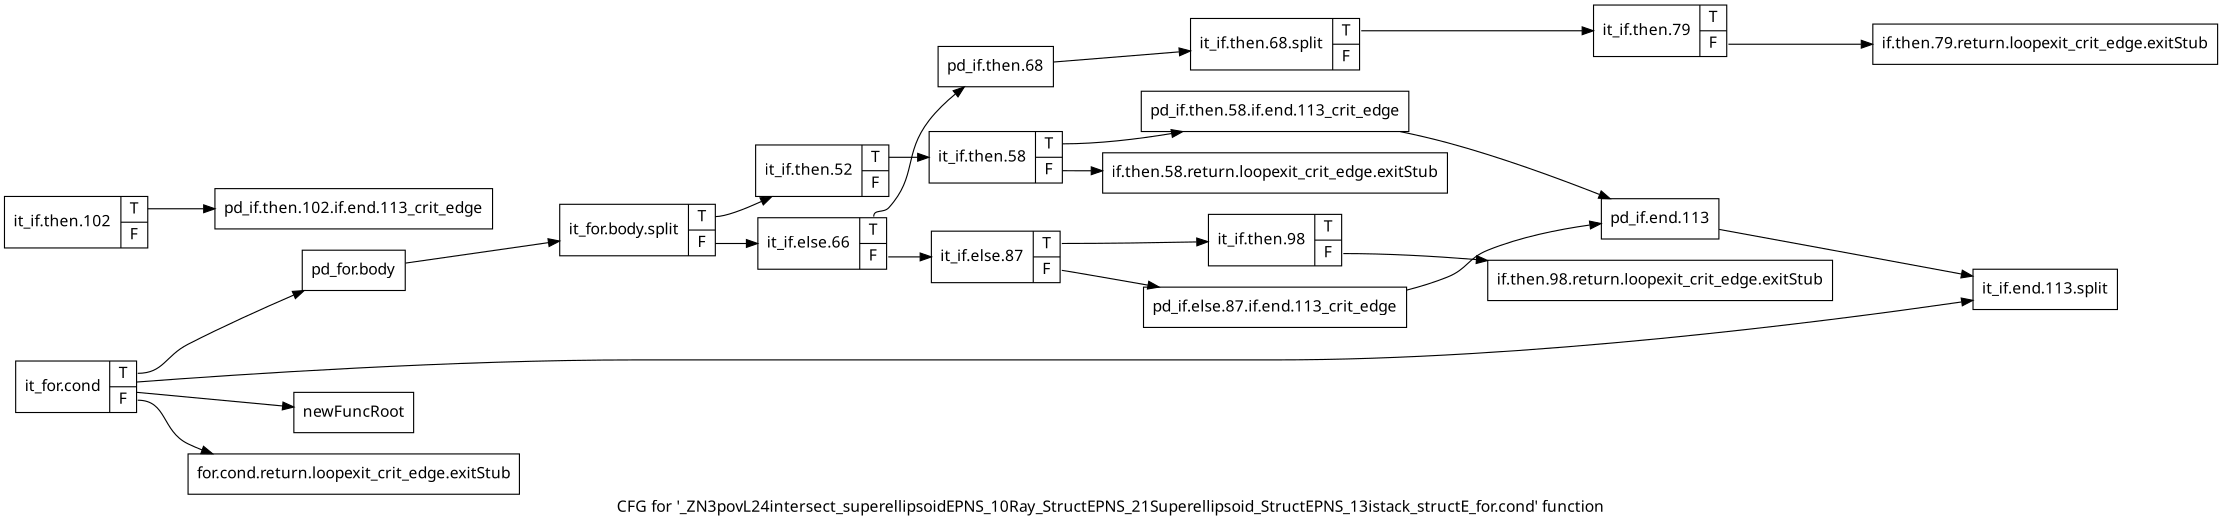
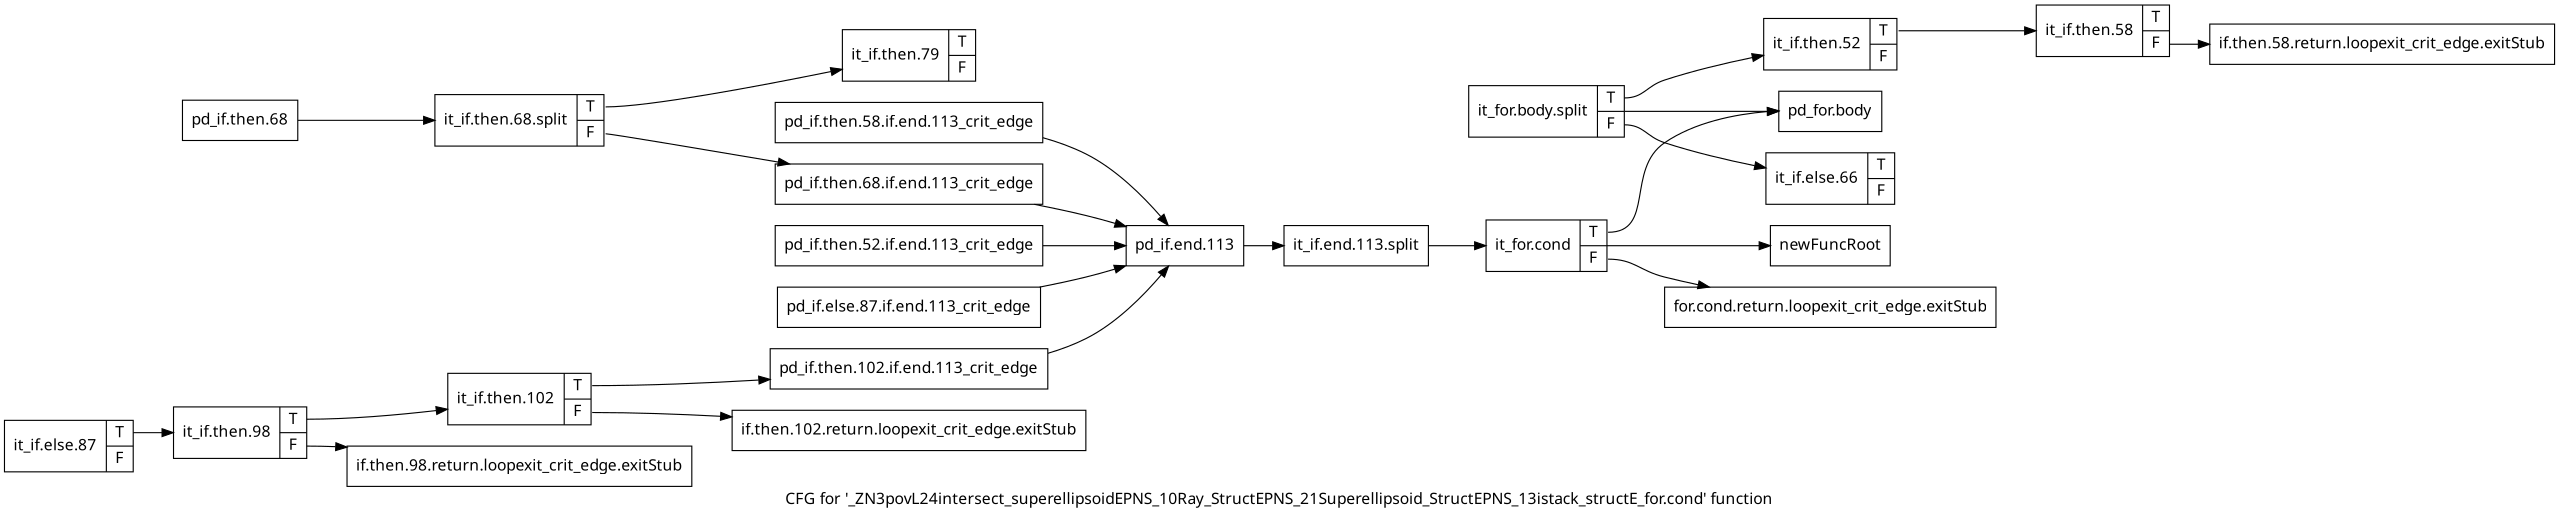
(2045, 44) -> none
(1117, 141) -> none
(914, 148) -> none
none -> (909, 184)
none -> (909, 246)
(477, 253) -> (1696, 111)
(904, 257) -> none
(1105, 278) -> none
none -> (1111, 323)
(1050, 360) -> (1451, 246)
none -> (372, 417)
none -> (909, 430)
